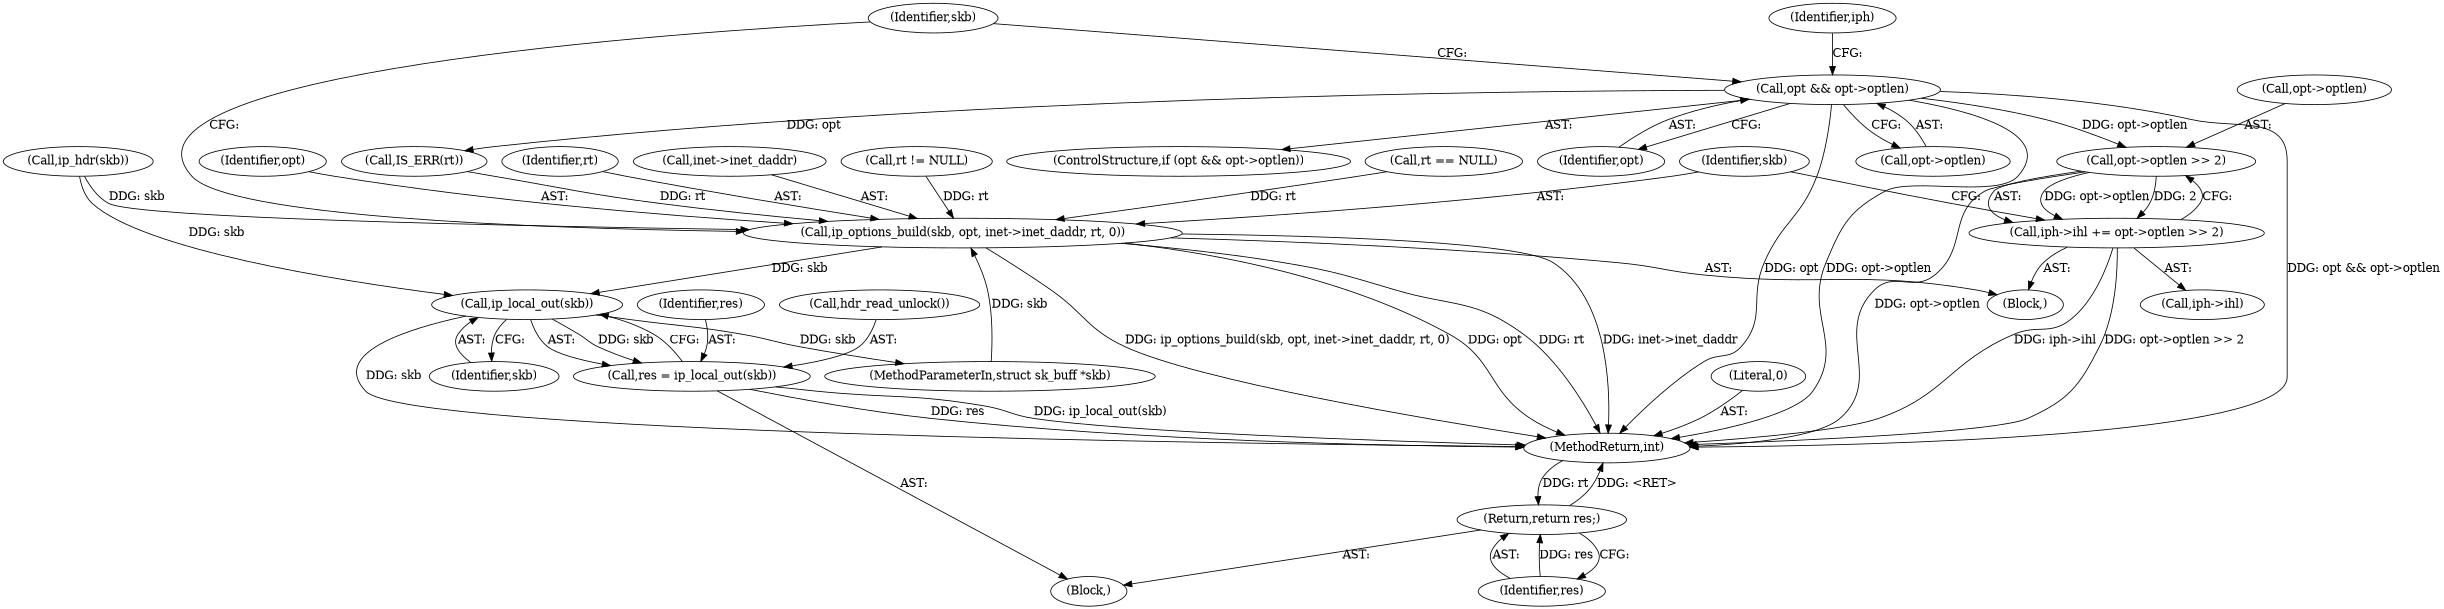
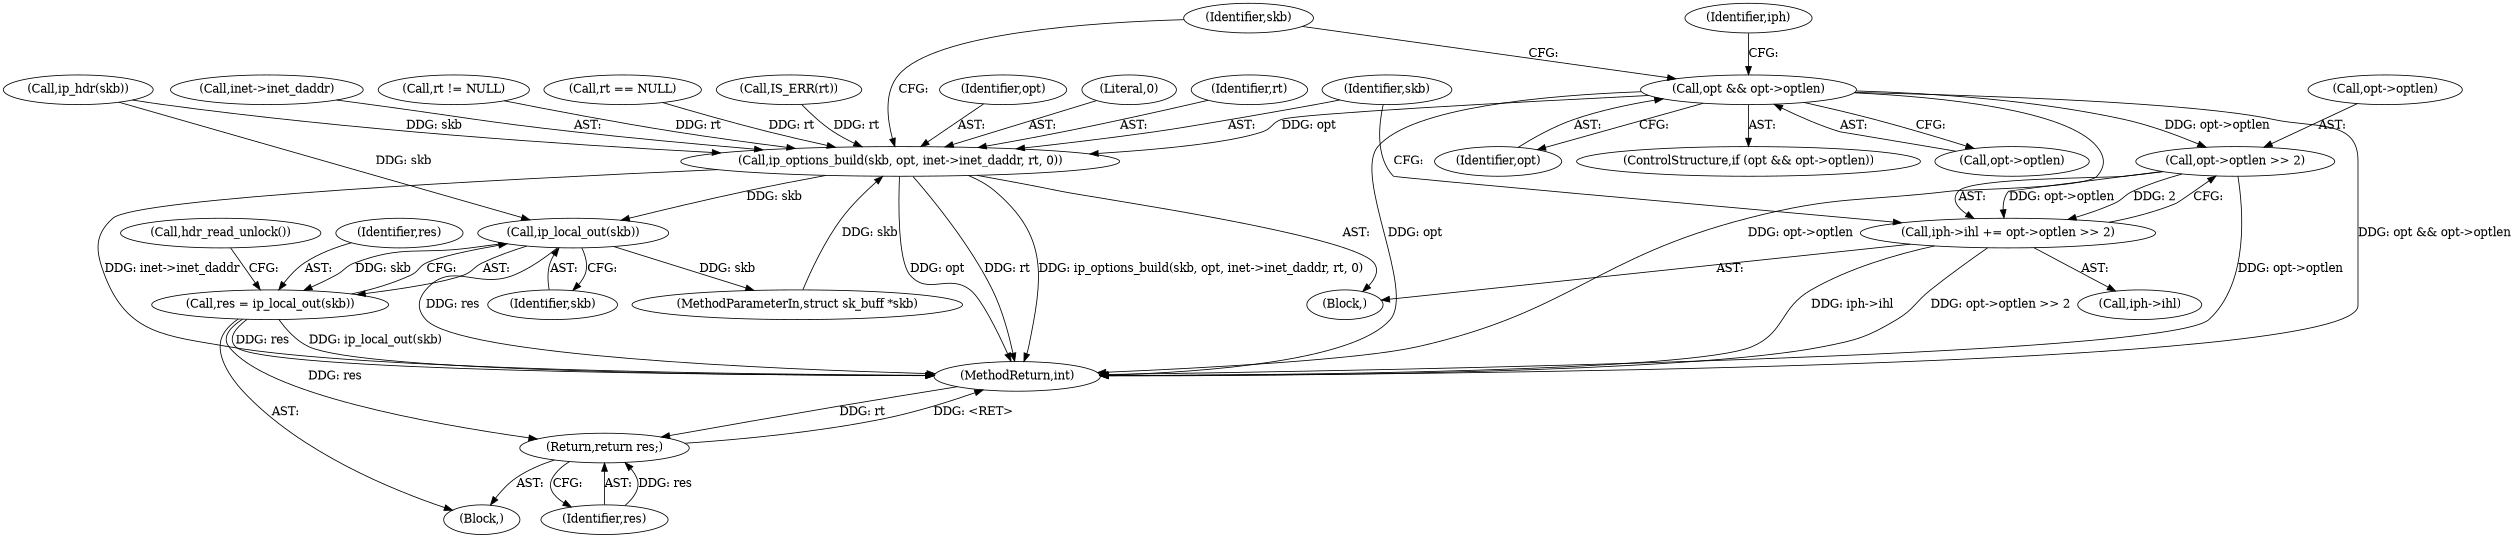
(1098, 104) -> (1371, 111)
(885, 341) -> (266, 269)
(394, 376) -> (453, 305)
none -> (356, 405)
(1704, 416) -> (1025, 122)
